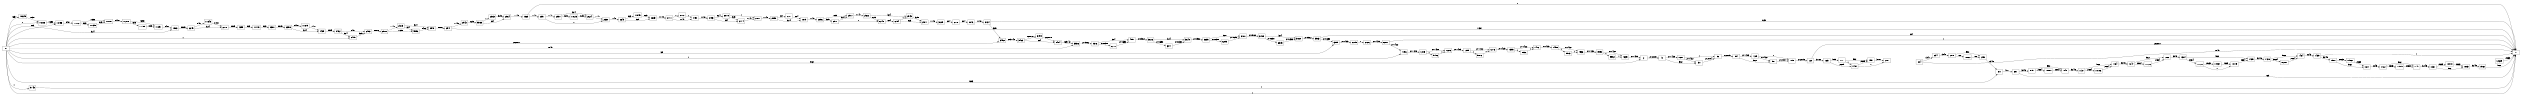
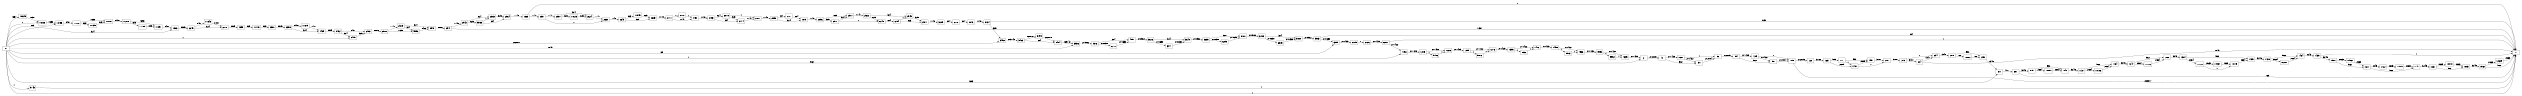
none -> (478, 18)
(2159, 45) -> (2160, 82)
none -> (1903, 61)
(2399, 63) -> (2391, 71)
none -> (2490, 64)
